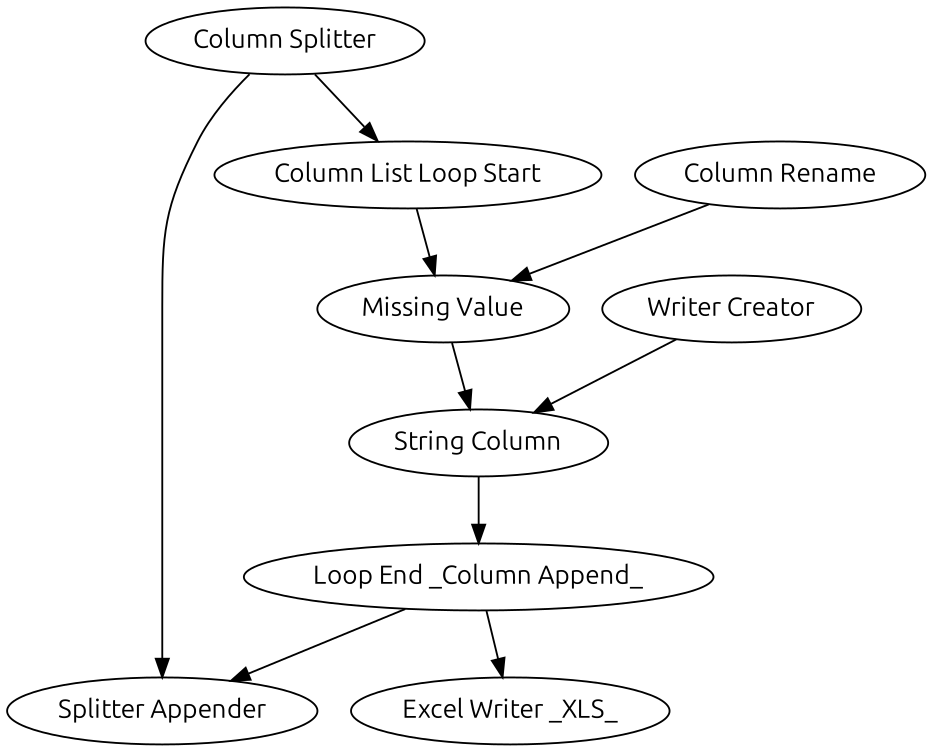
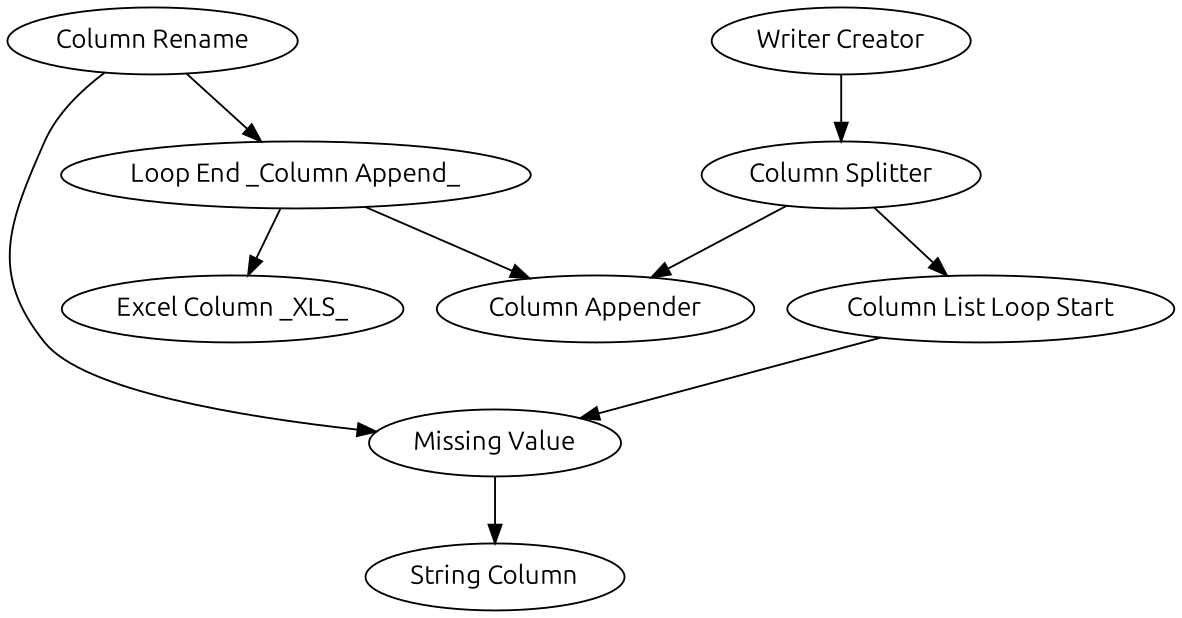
(614, 372) -> (841, 99)
(479, 501) -> (217, 101)
(162, 711) -> (596, 309)
(510, 711) -> (233, 309)
